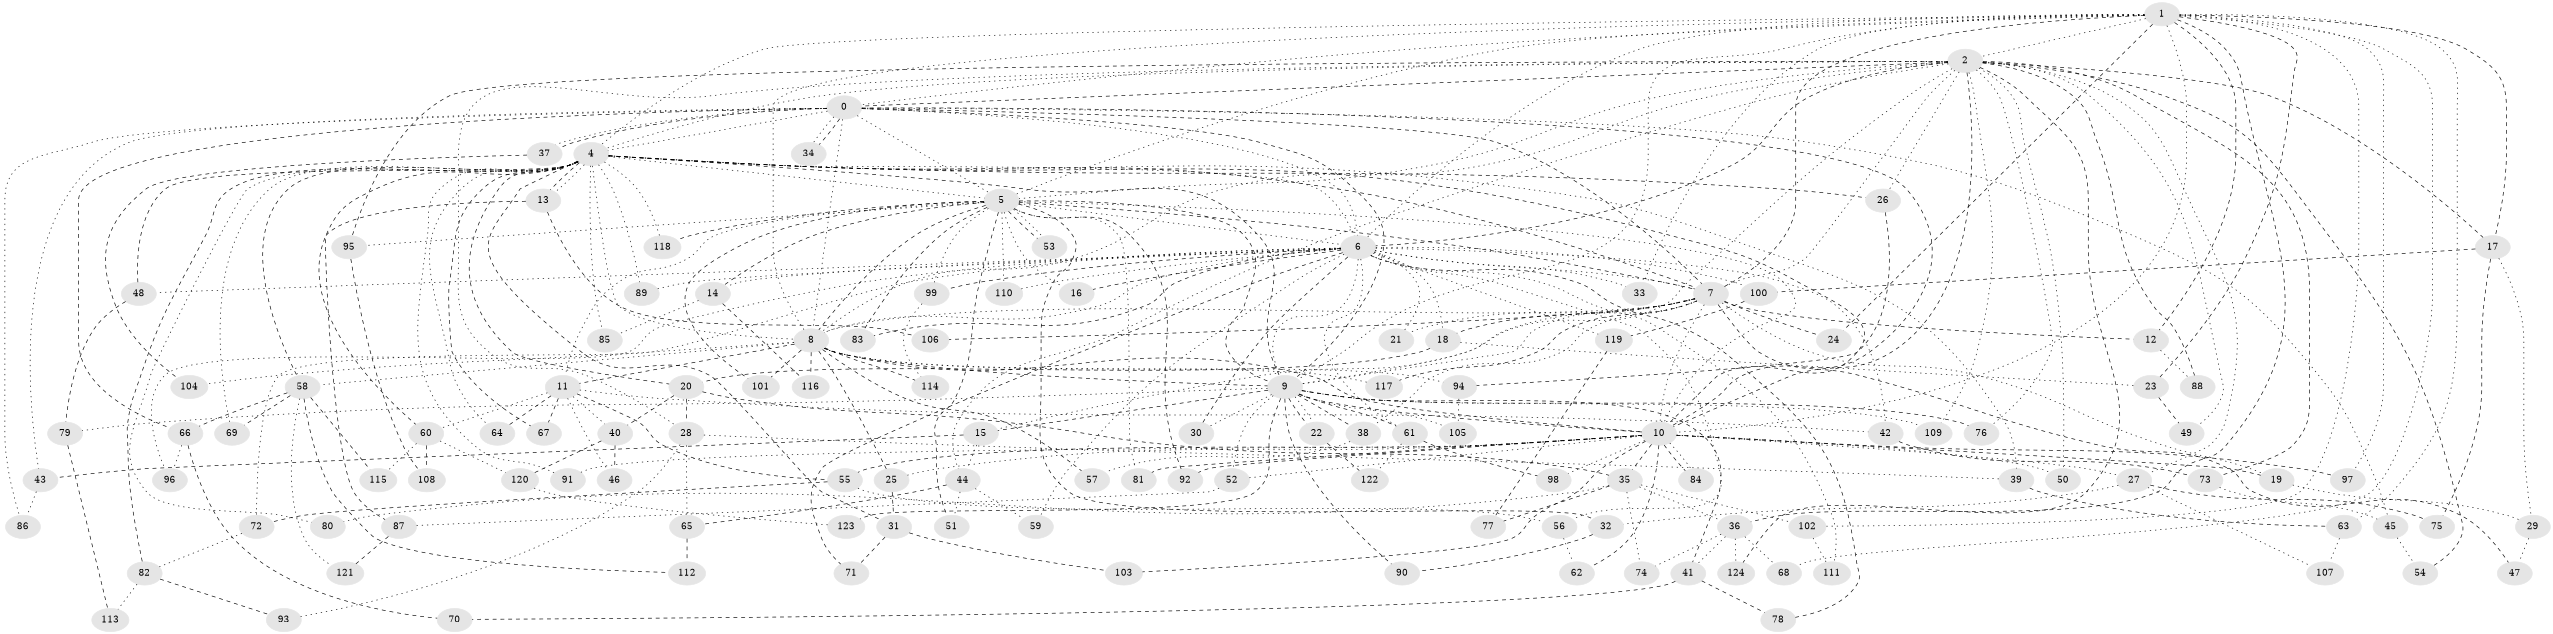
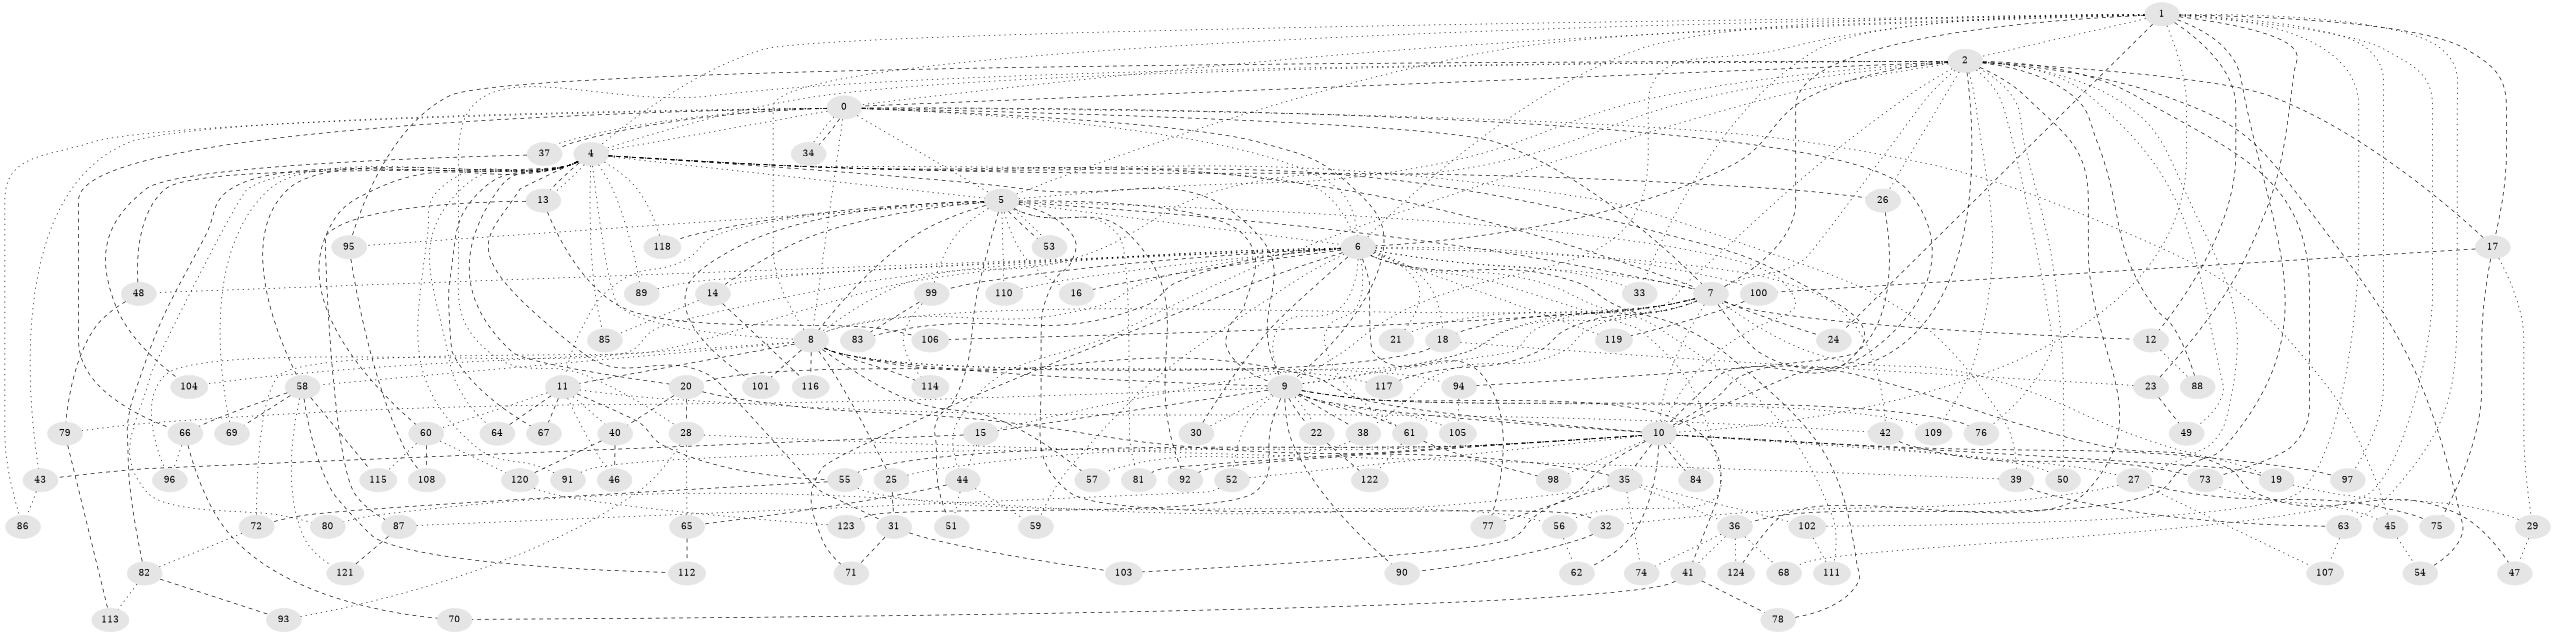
(916, 259) -> (901, 313)
(1551, 434) -> (1477, 371)
